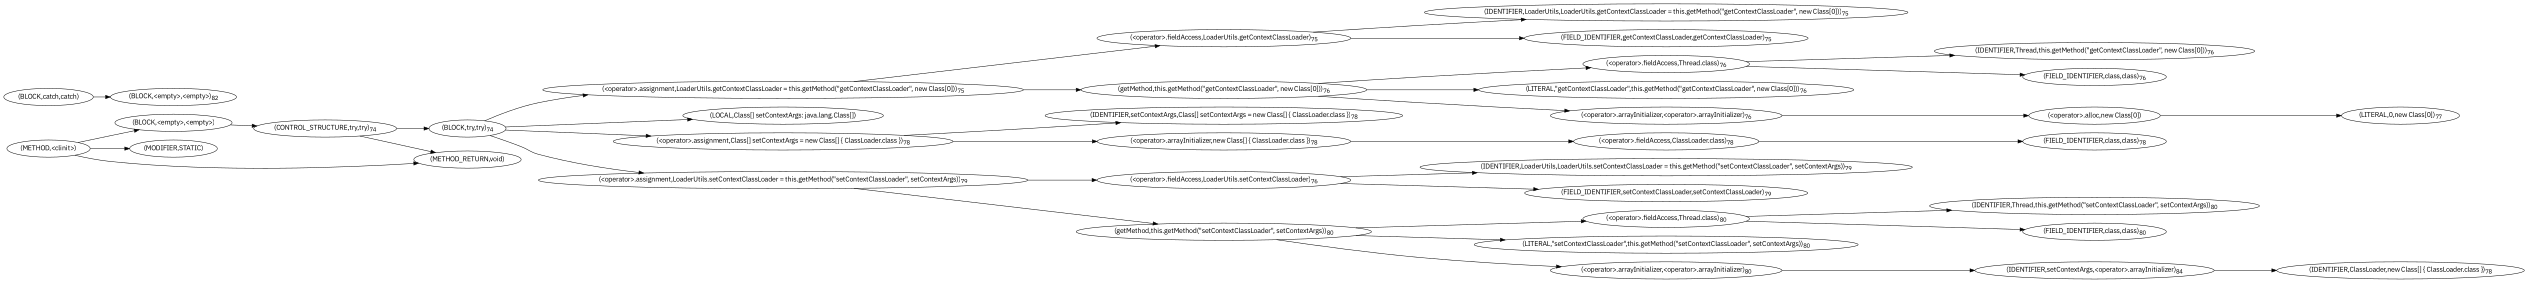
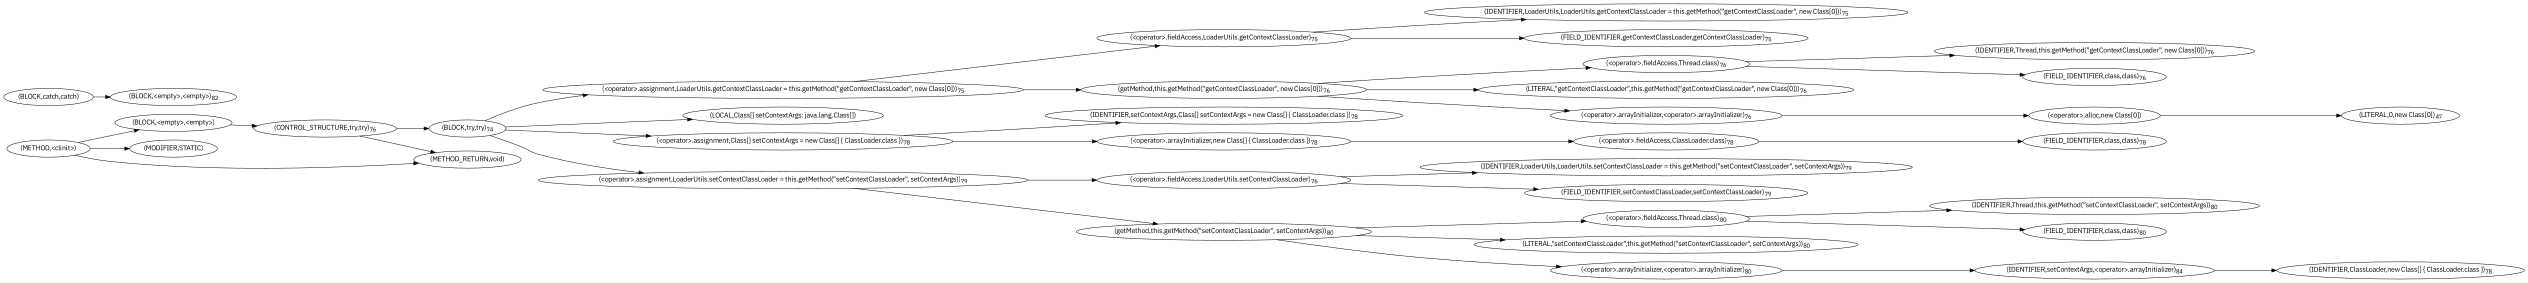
(2439, 115) -> (2439, 115)
(373, 128) -> (373, 128)
